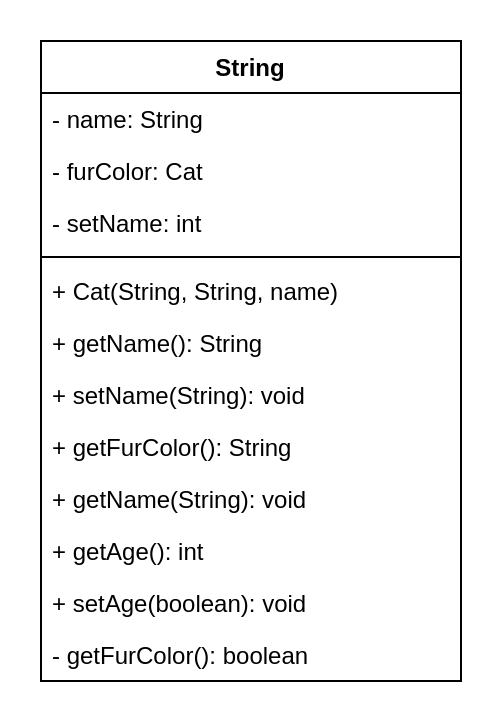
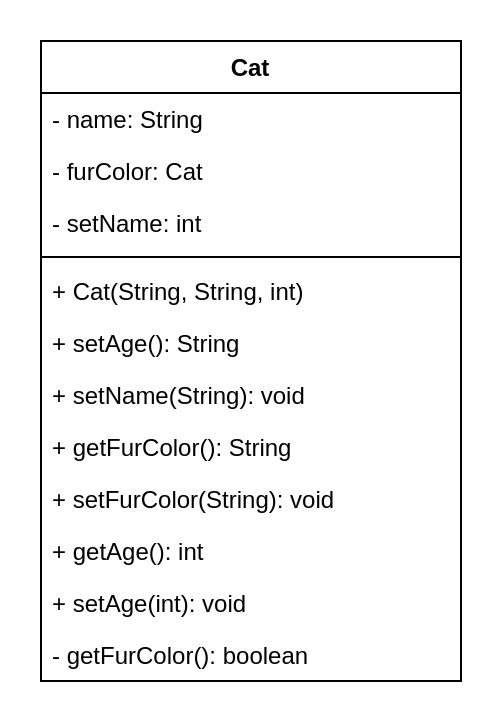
(250, 68) -> (250, 68)
(212, 292) -> (202, 292)
(167, 344) -> (160, 344)
(191, 500) -> (215, 500)
(191, 604) -> (164, 604)
